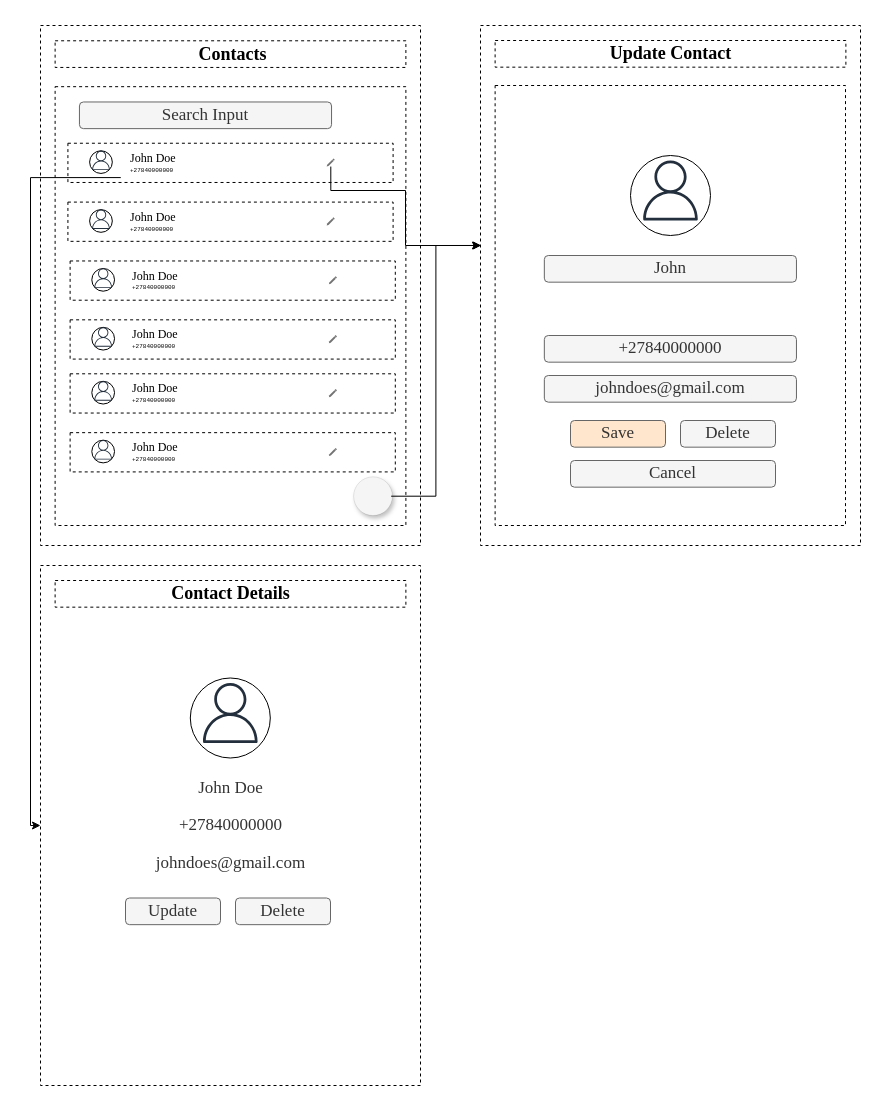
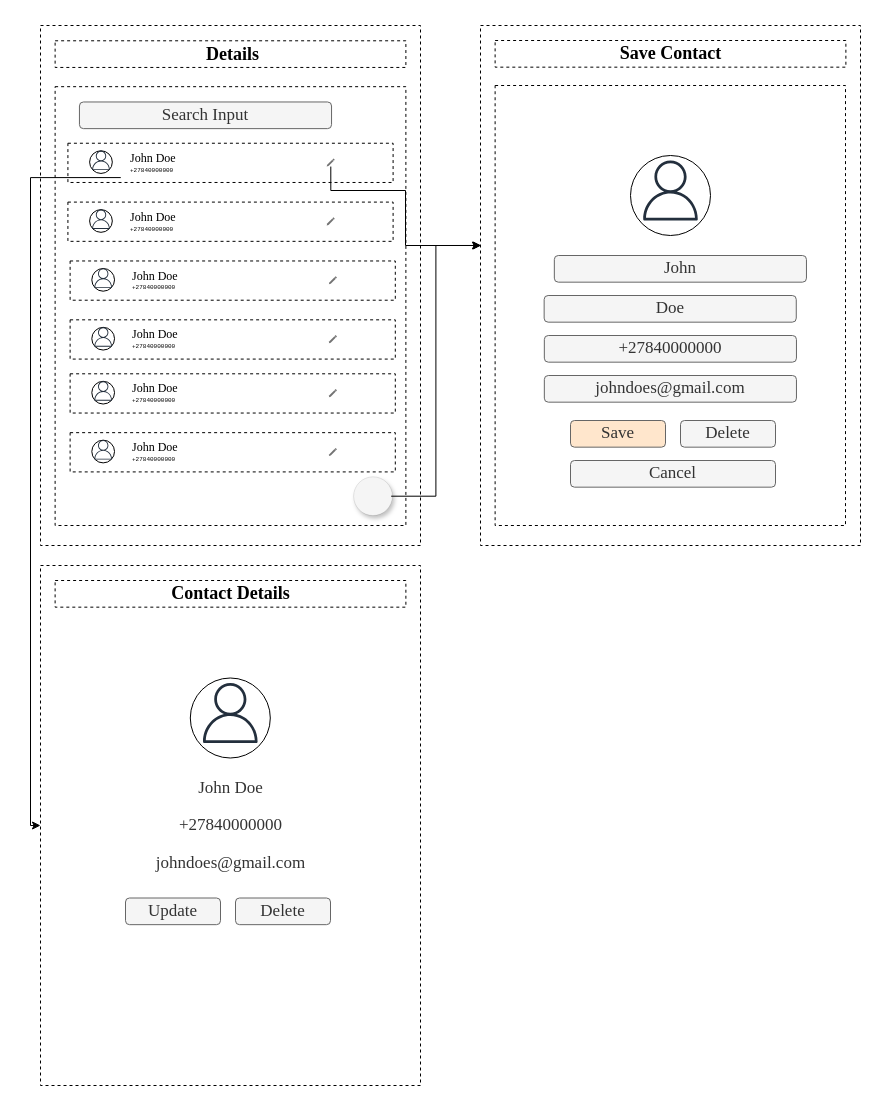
(671, 54) -> (671, 54)
(233, 55) -> (233, 55)
(670, 269) -> (680, 269)
none -> (670, 309)
